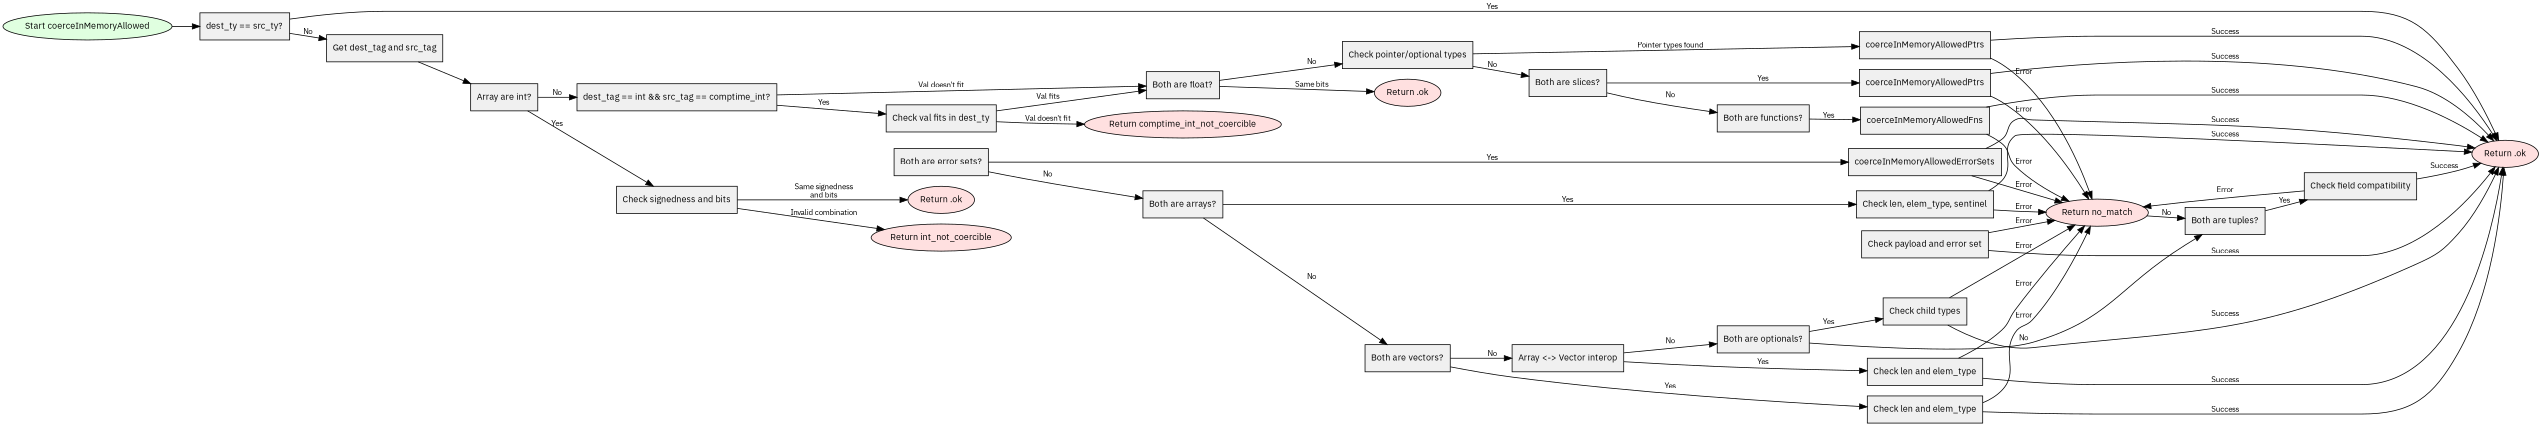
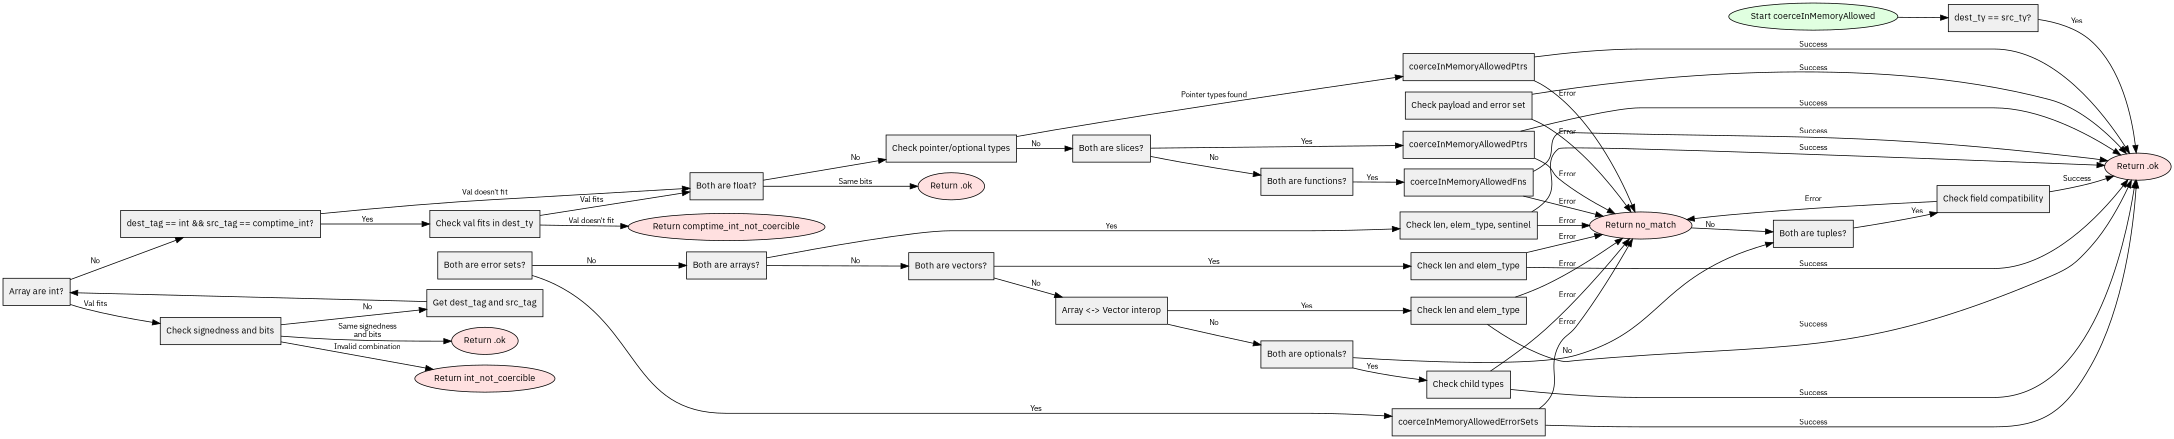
(304, 36) -> (350, 317)
(557, 124) -> (95, 304)
